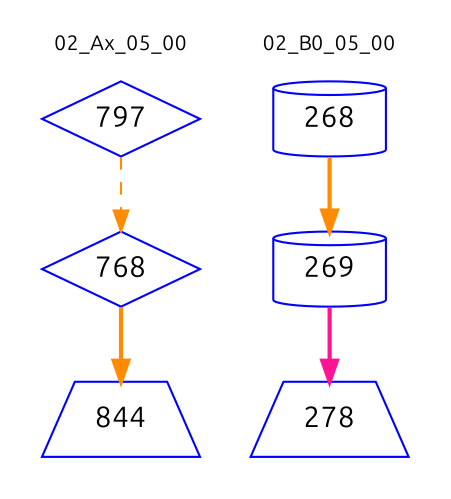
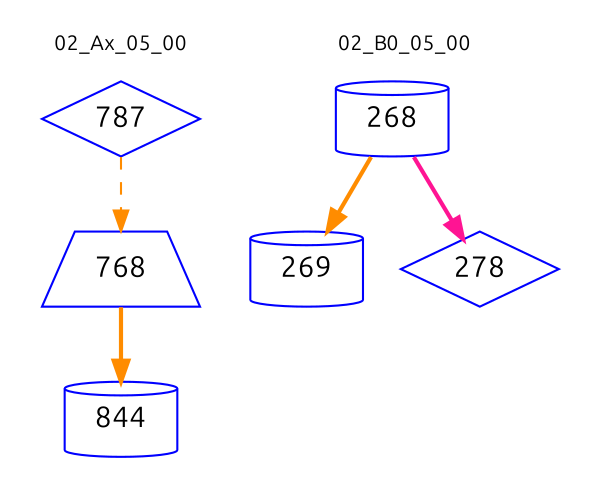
(121, 119) -> (121, 119)
(121, 269) -> (121, 269)
(330, 334) -> (433, 189)
(121, 419) -> (121, 419)
(330, 419) -> (480, 269)
